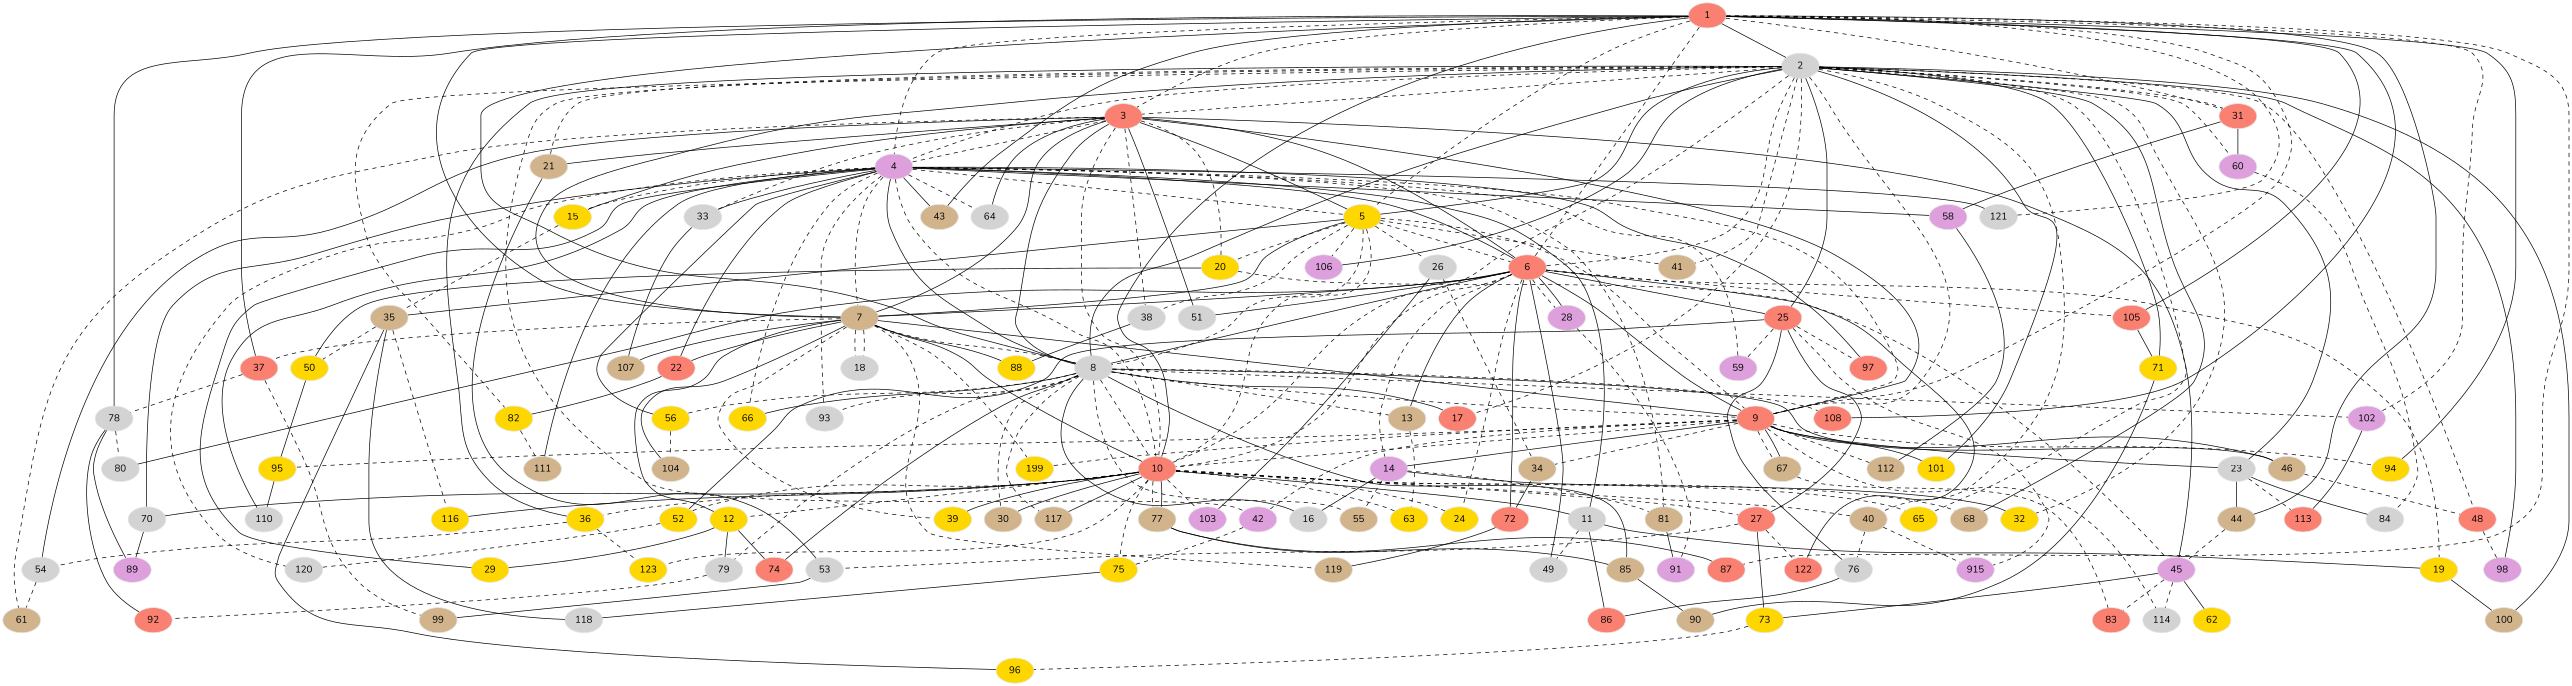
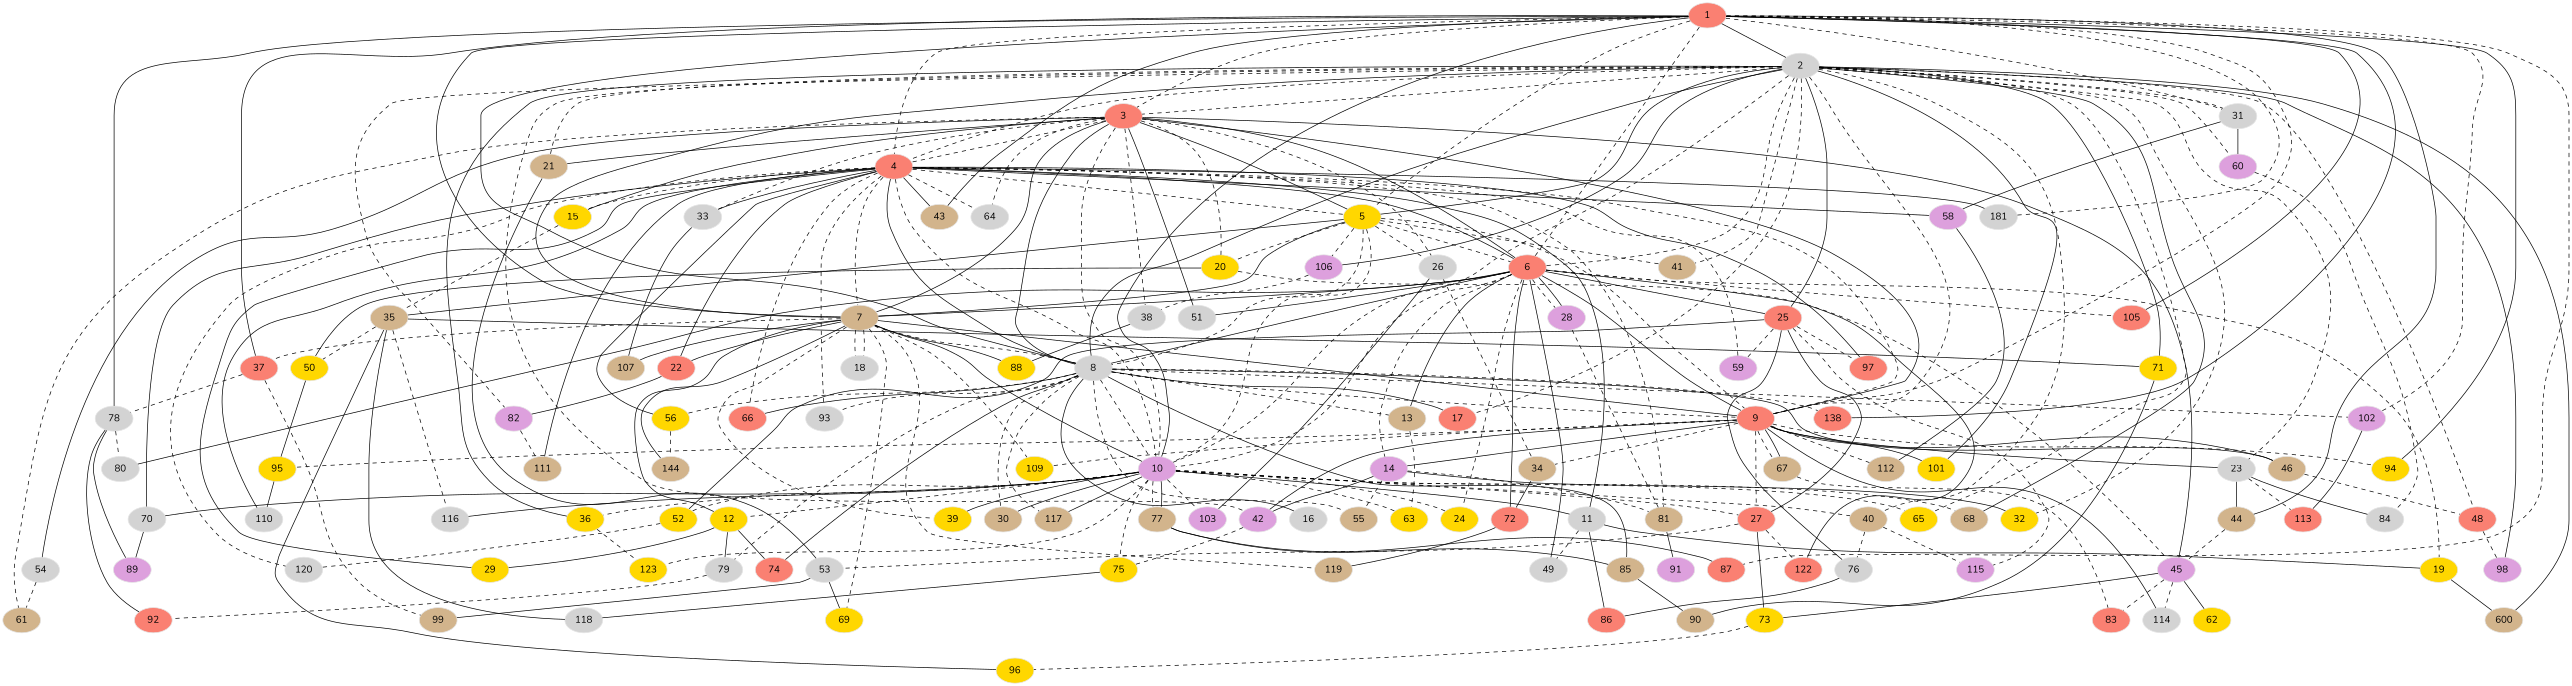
(2238, 116) -> (2238, 116)
(1033, 143) -> (1033, 143)
(2192, 156) -> (2192, 156)
none -> (1301, 159)
(894, 167) -> (894, 167)
(1998, 217) -> (1998, 217)
(1262, 283) -> (1265, 288)
(2145, 343) -> (1317, 341)
(514, 419) -> (514, 419)
(748, 419) -> (748, 419)
(1833, 419) -> (1833, 419)
(1495, 435) -> (1495, 435)
(1470, 443) -> (1756, 469)
(1665, 444) -> (1615, 419)
(671, 469) -> (671, 469)
(1035, 469) -> (1035, 469)
(1157, 469) -> (1157, 469)
(2002, 488) -> (2002, 488)
(1351, 493) -> (1318, 495)
(450, 519) -> (450, 519)
(312, 542) -> none
(1975, 570) -> (1975, 570)
none -> (844, 620)
(2504, 620) -> (2504, 620)
